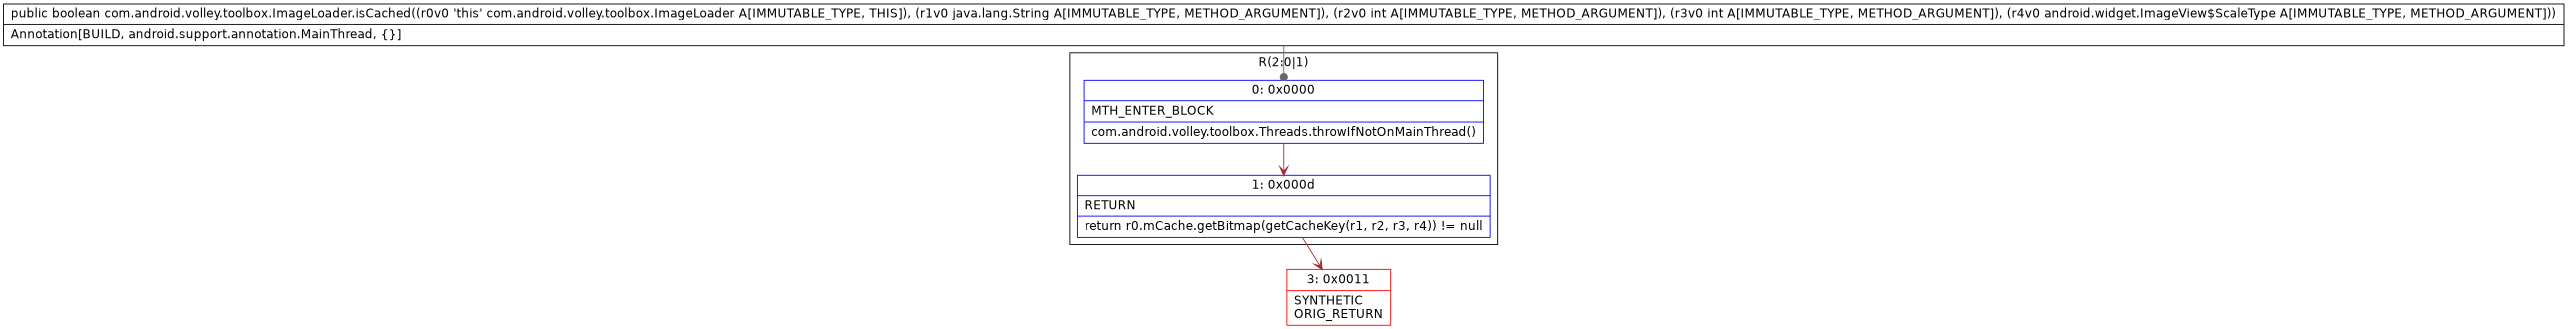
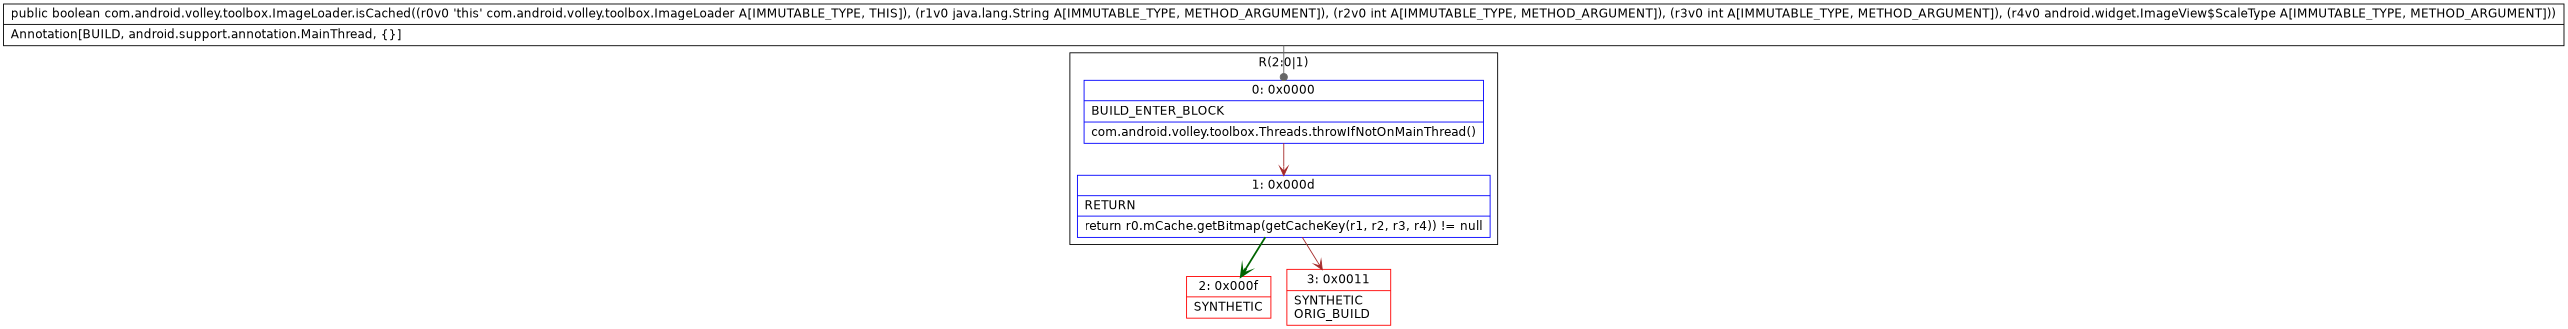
(1153, 111) -> (1158, 111)
none -> (1229, 297)
(1339, 314) -> (1332, 314)
